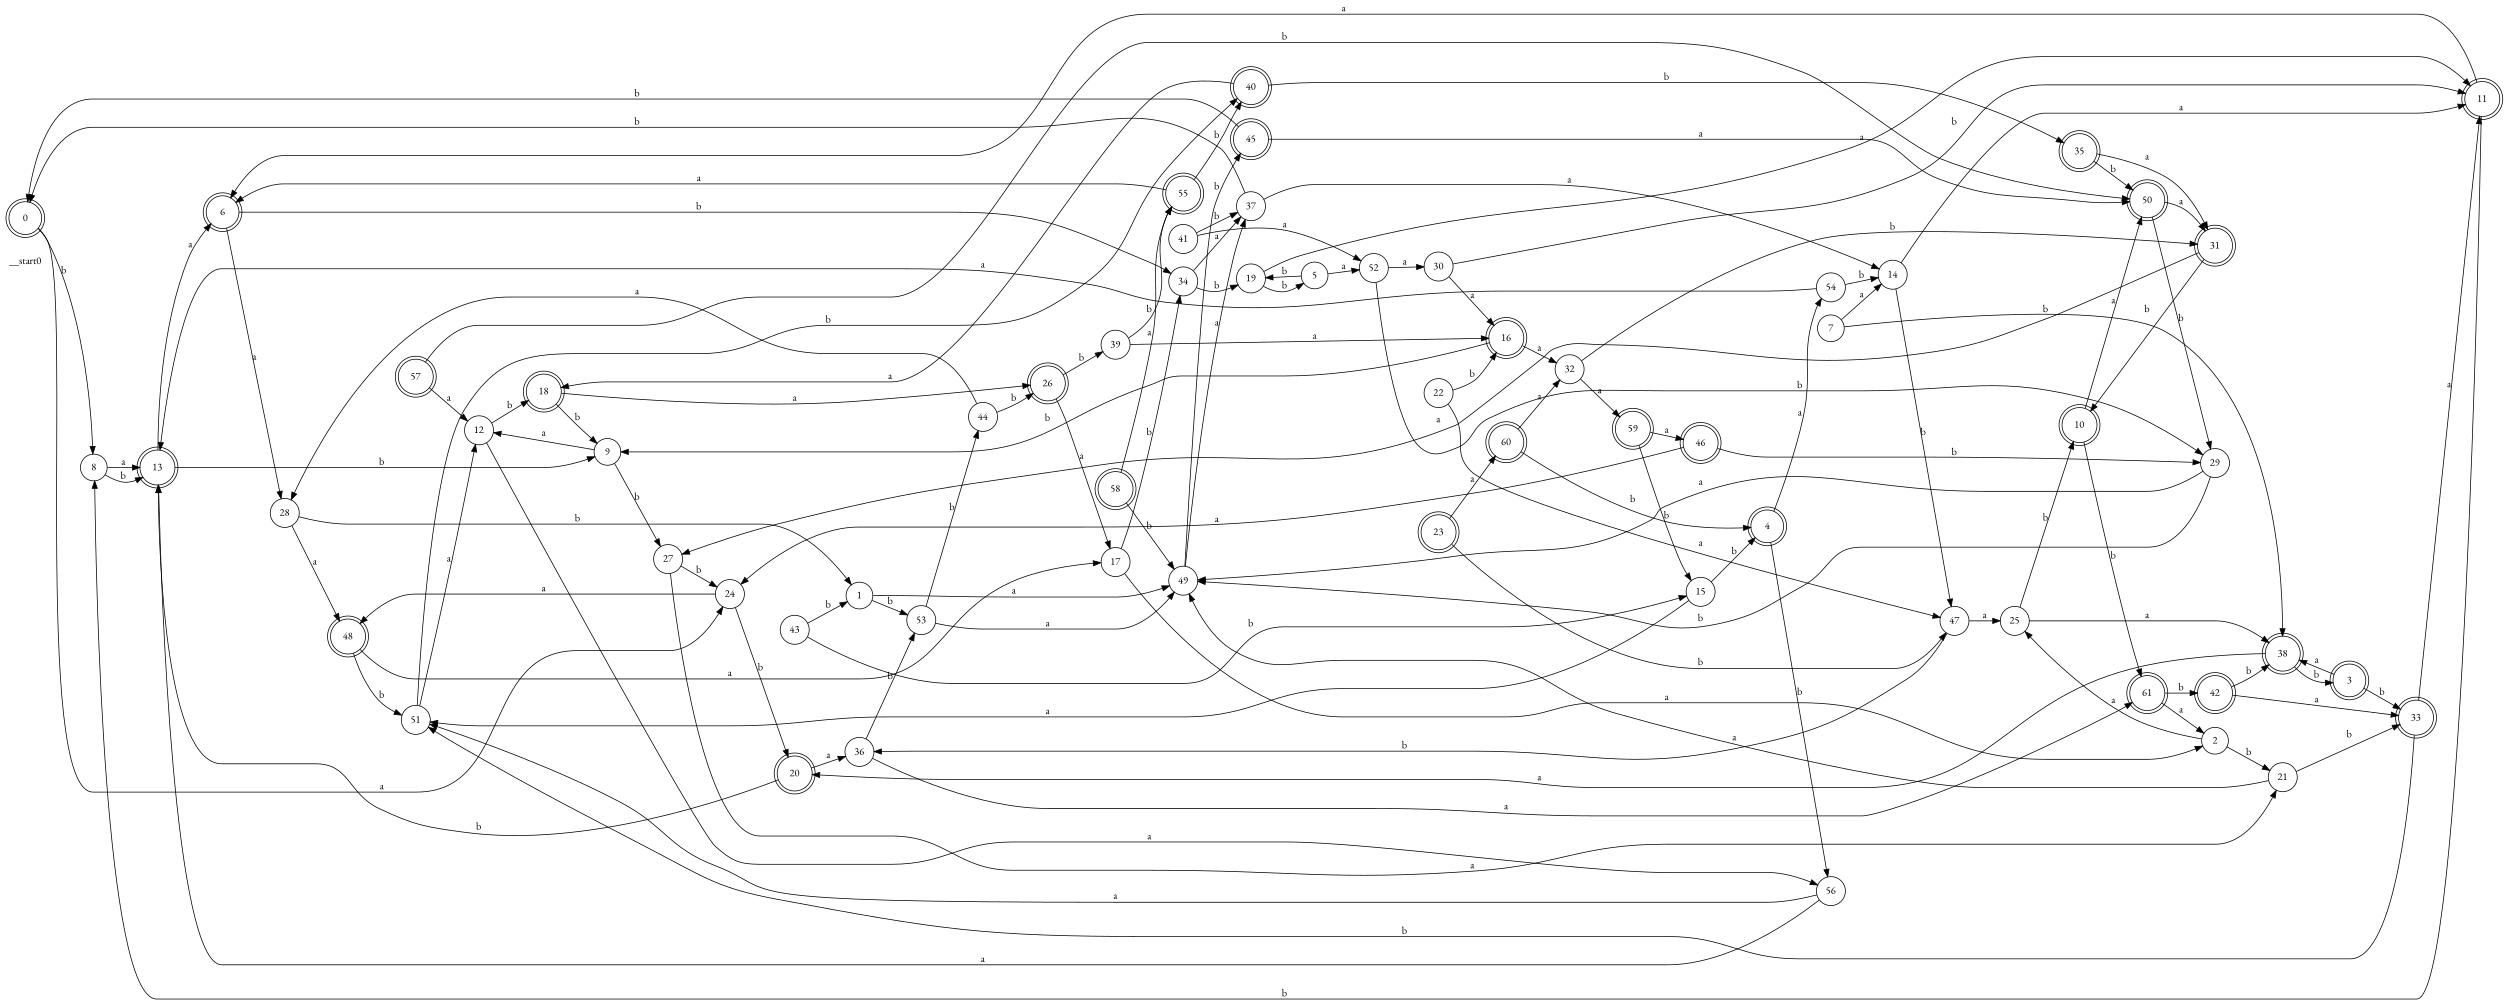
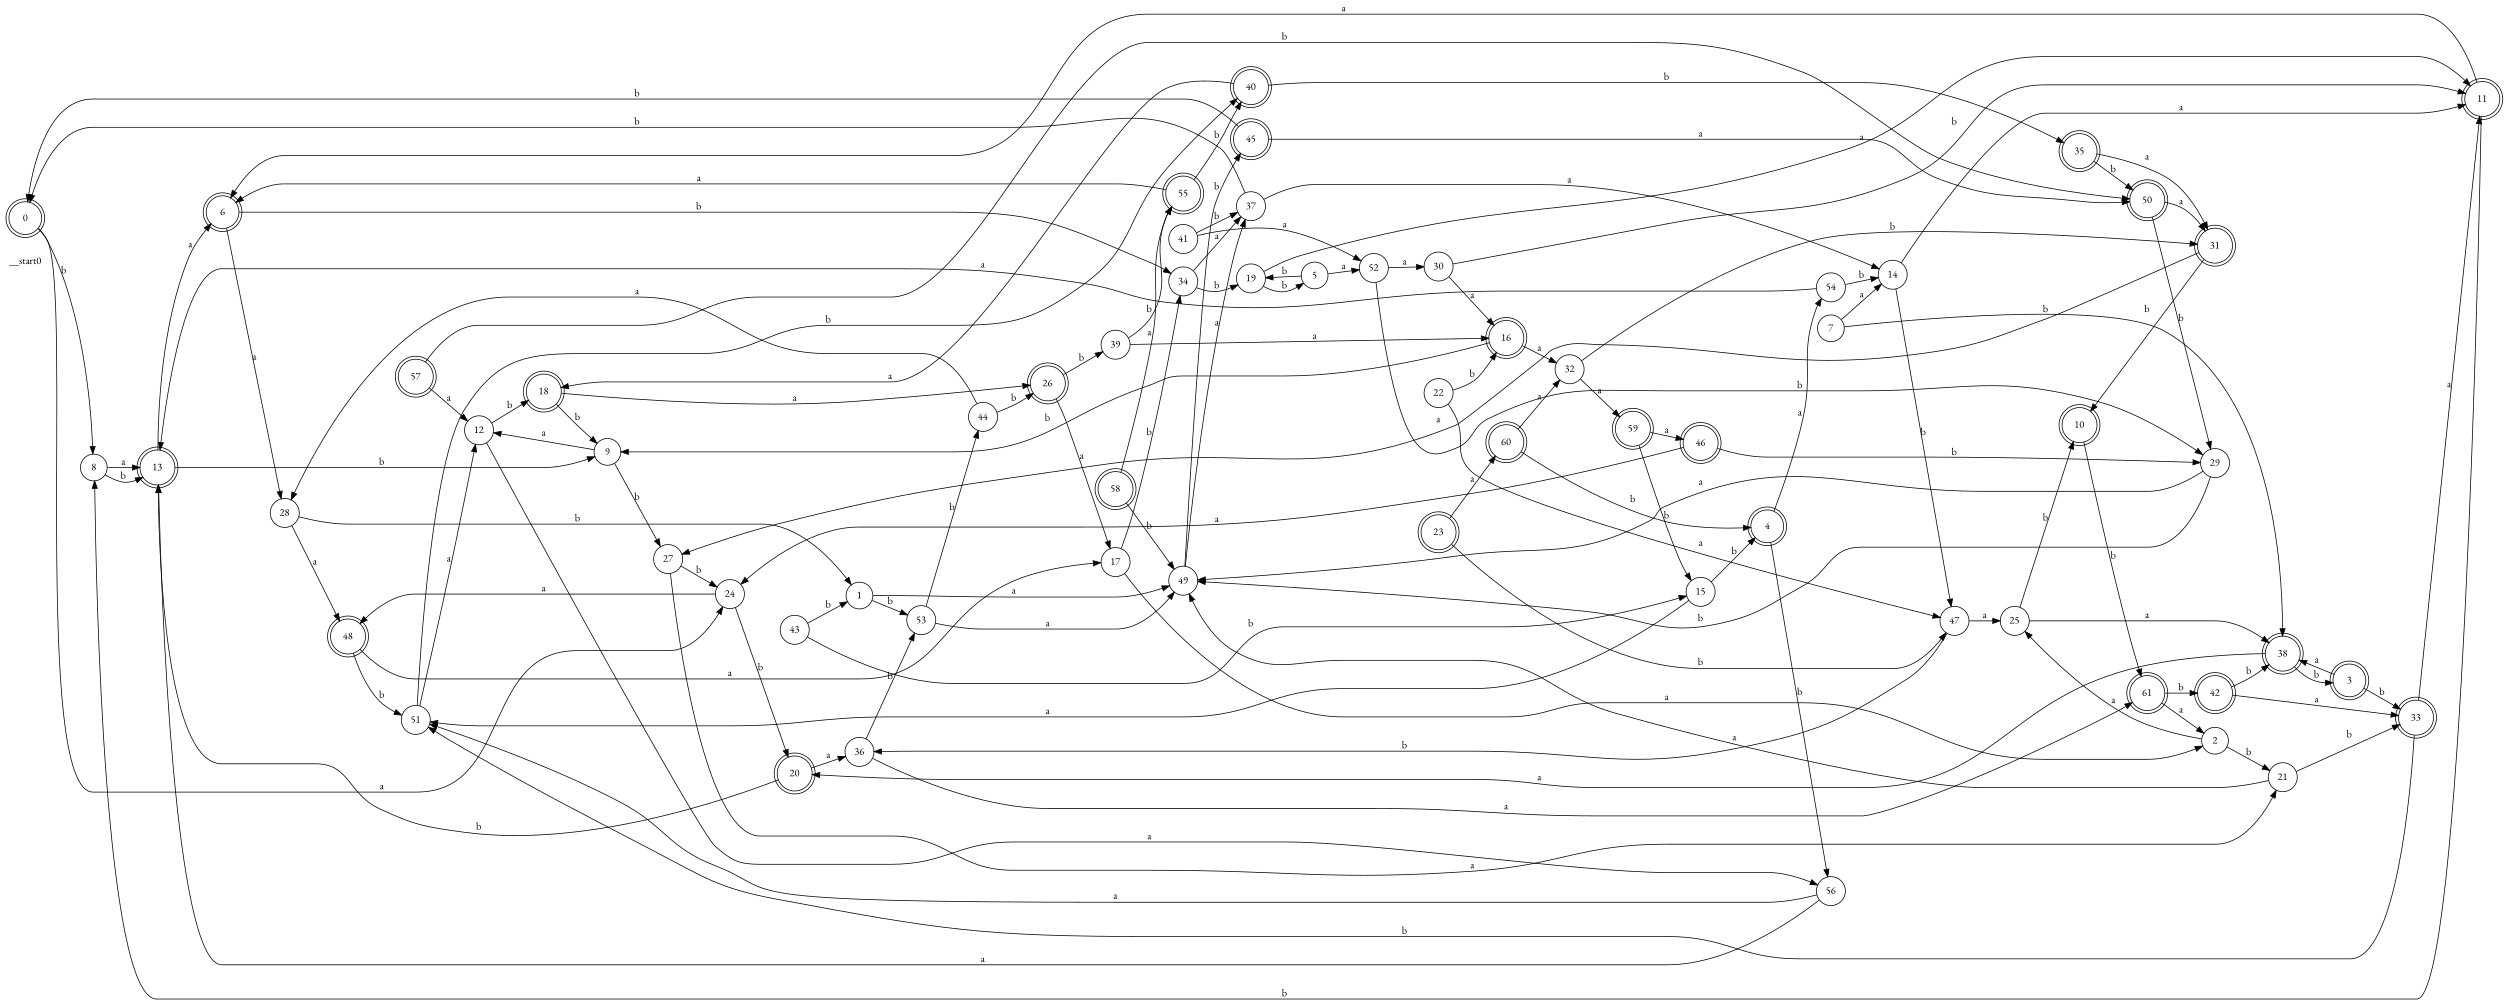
(2114, 312) -> none
